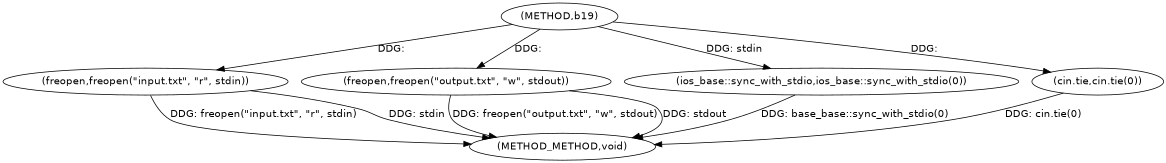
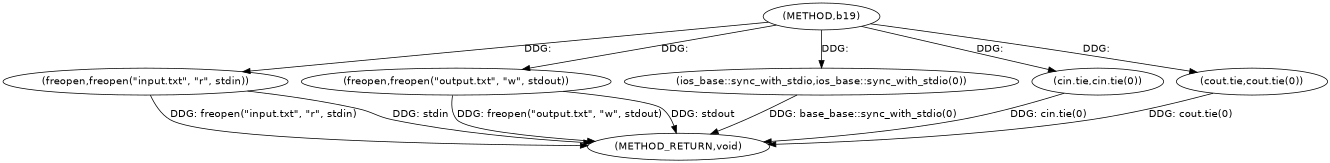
(735, 49) -> (837, 49)
none -> (1252, 82)
(563, 147) -> (679, 147)
